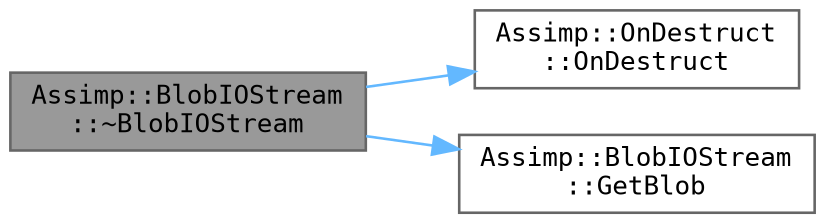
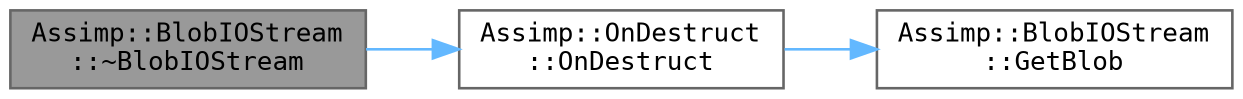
(399, 141) -> (818, 49)
